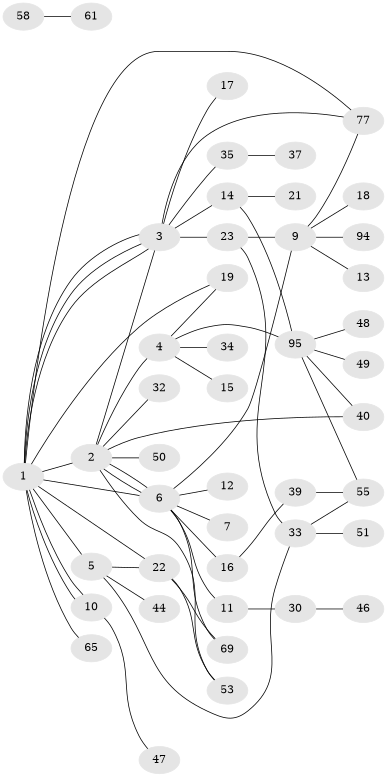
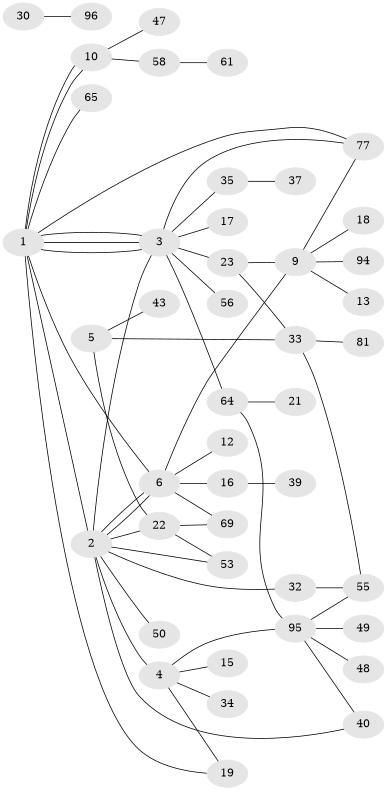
none -> (125, 60)
(227, 196) -> (227, 402)
none -> (227, 304)
(330, 493) -> (330, 588)
(57, 522) -> none
(92, 523) -> (125, 535)
(227, 527) -> none
(363, 533) -> (363, 343)
(159, 609) -> (159, 304)
(227, 609) -> none
(363, 609) -> (91, 17)
